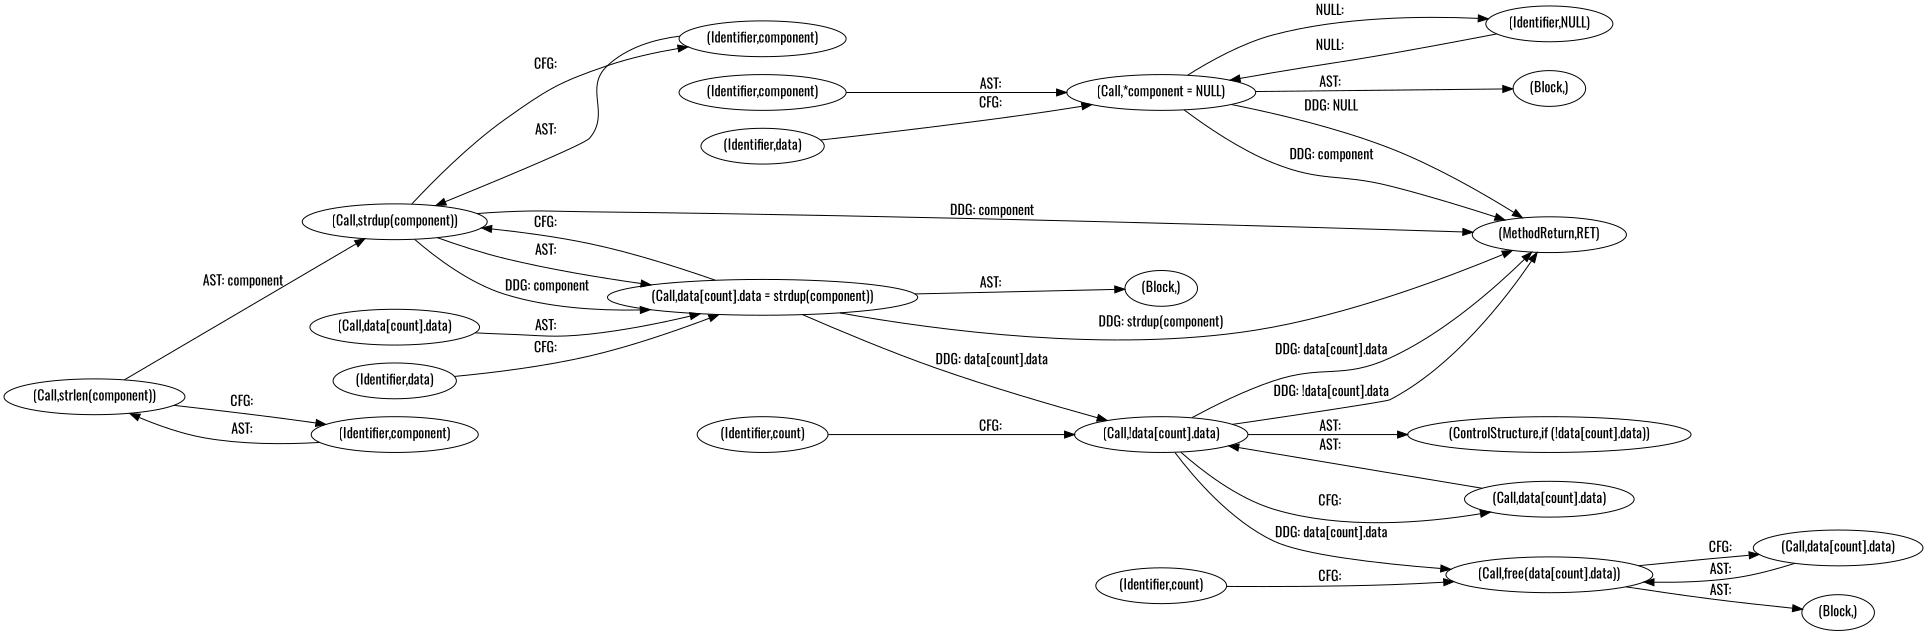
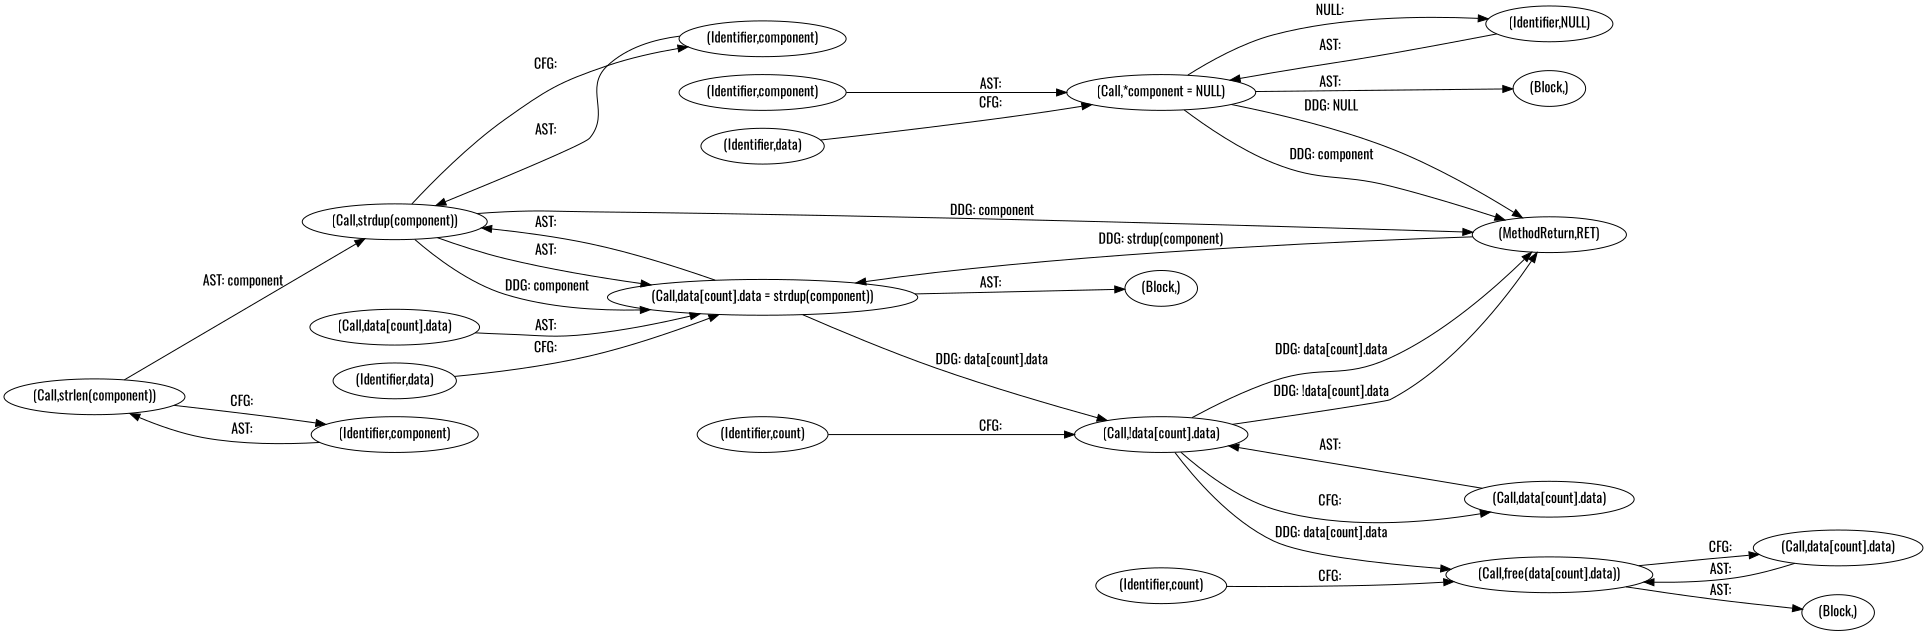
(1332, 46) -> (1332, 46)
(547, 223) -> (547, 223)
(1177, 338) -> (1169, 252)
(1549, 435) -> none
